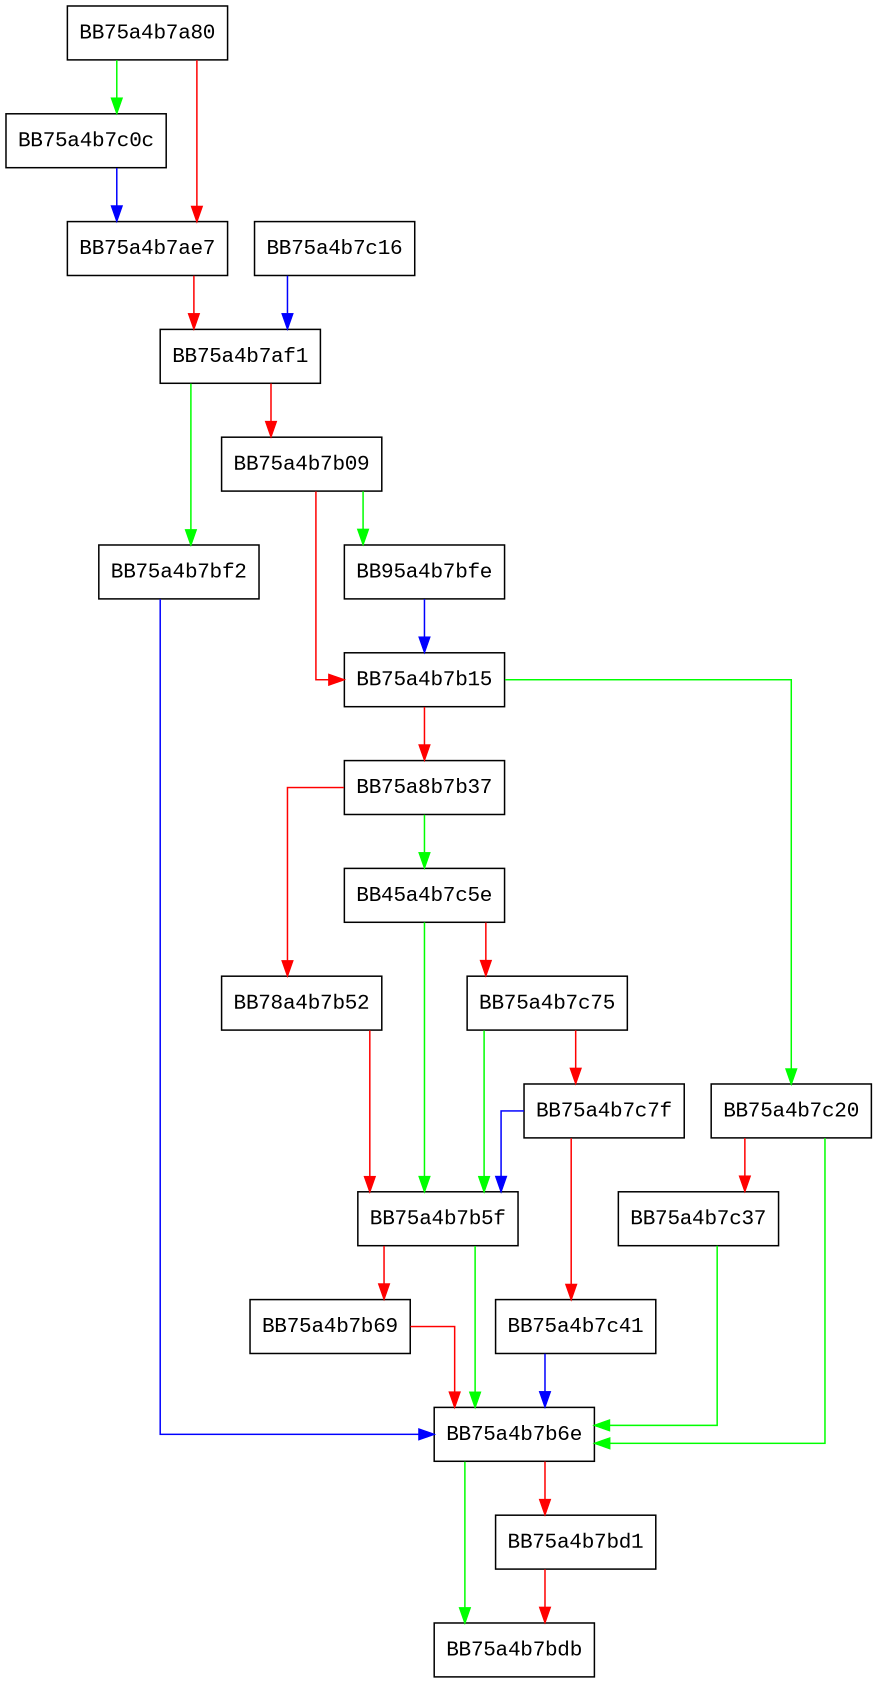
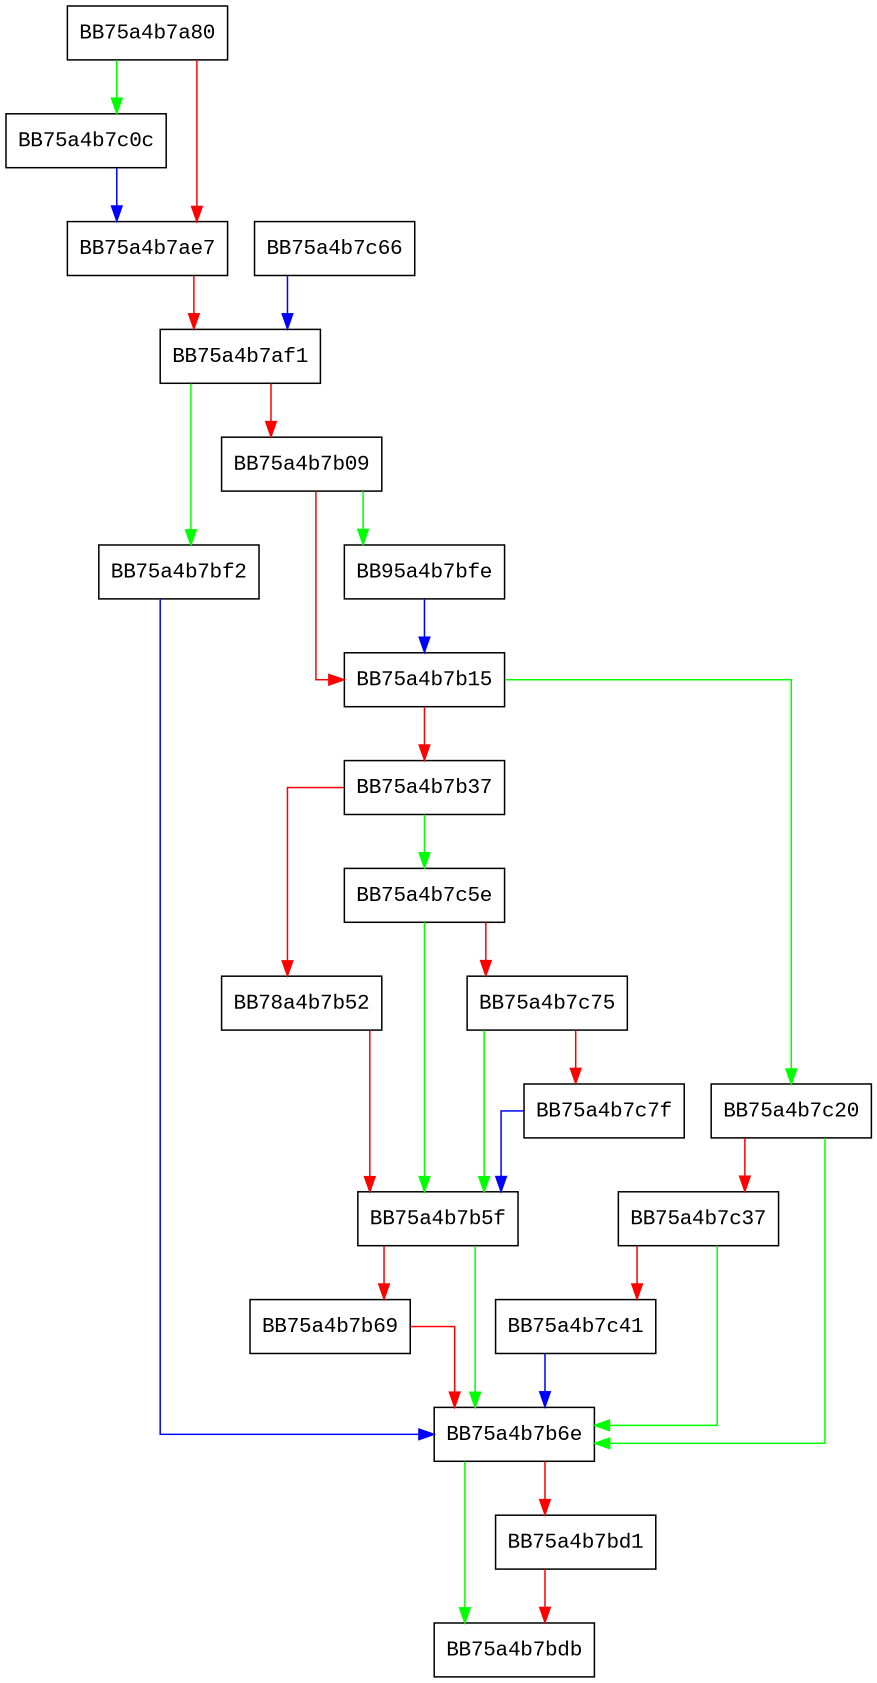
(335, 249) -> (335, 249)
(424, 788) -> (424, 788)
(424, 895) -> (424, 895)
(571, 1211) -> (637, 1265)
